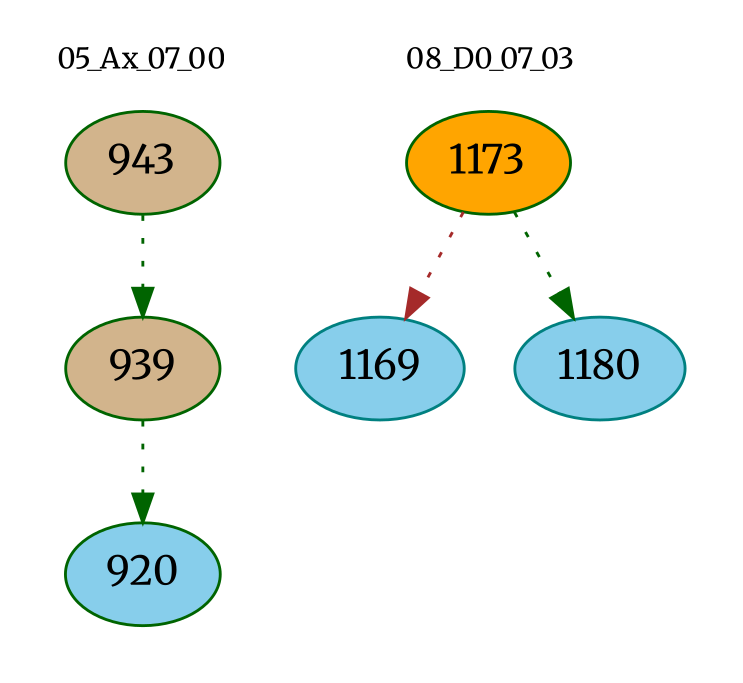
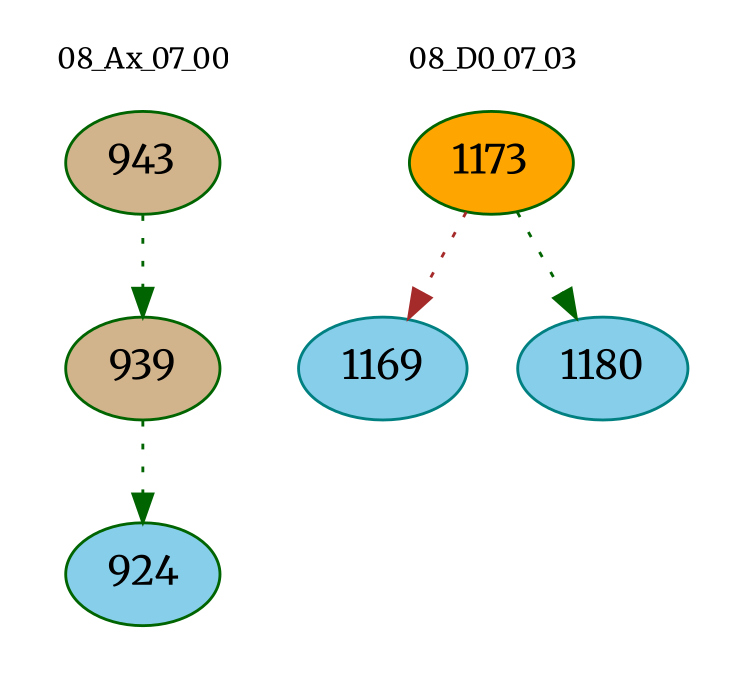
(143, 61) -> (144, 61)
(143, 574) -> (143, 574)
